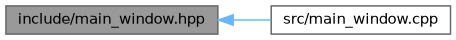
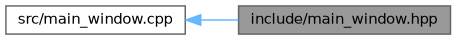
(252, 20) -> (220, 20)
